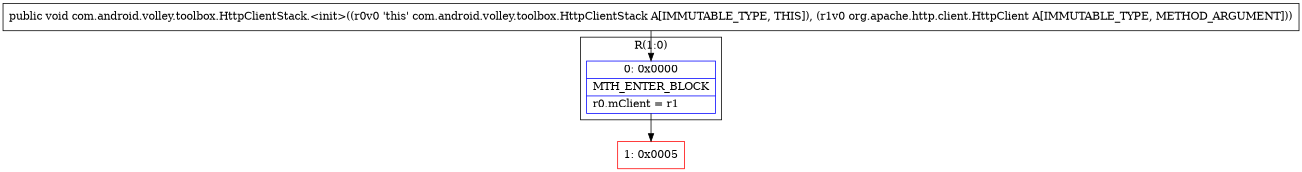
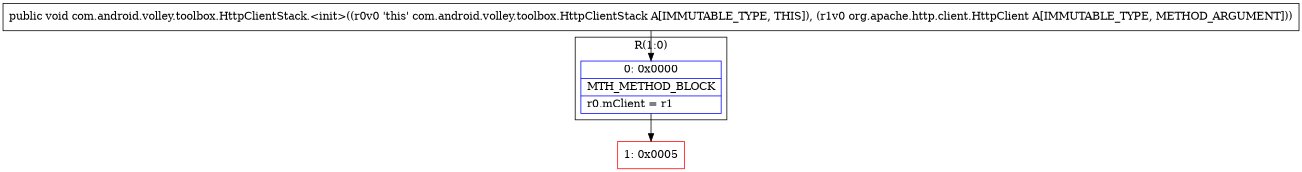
(651, 87) -> (651, 87)
